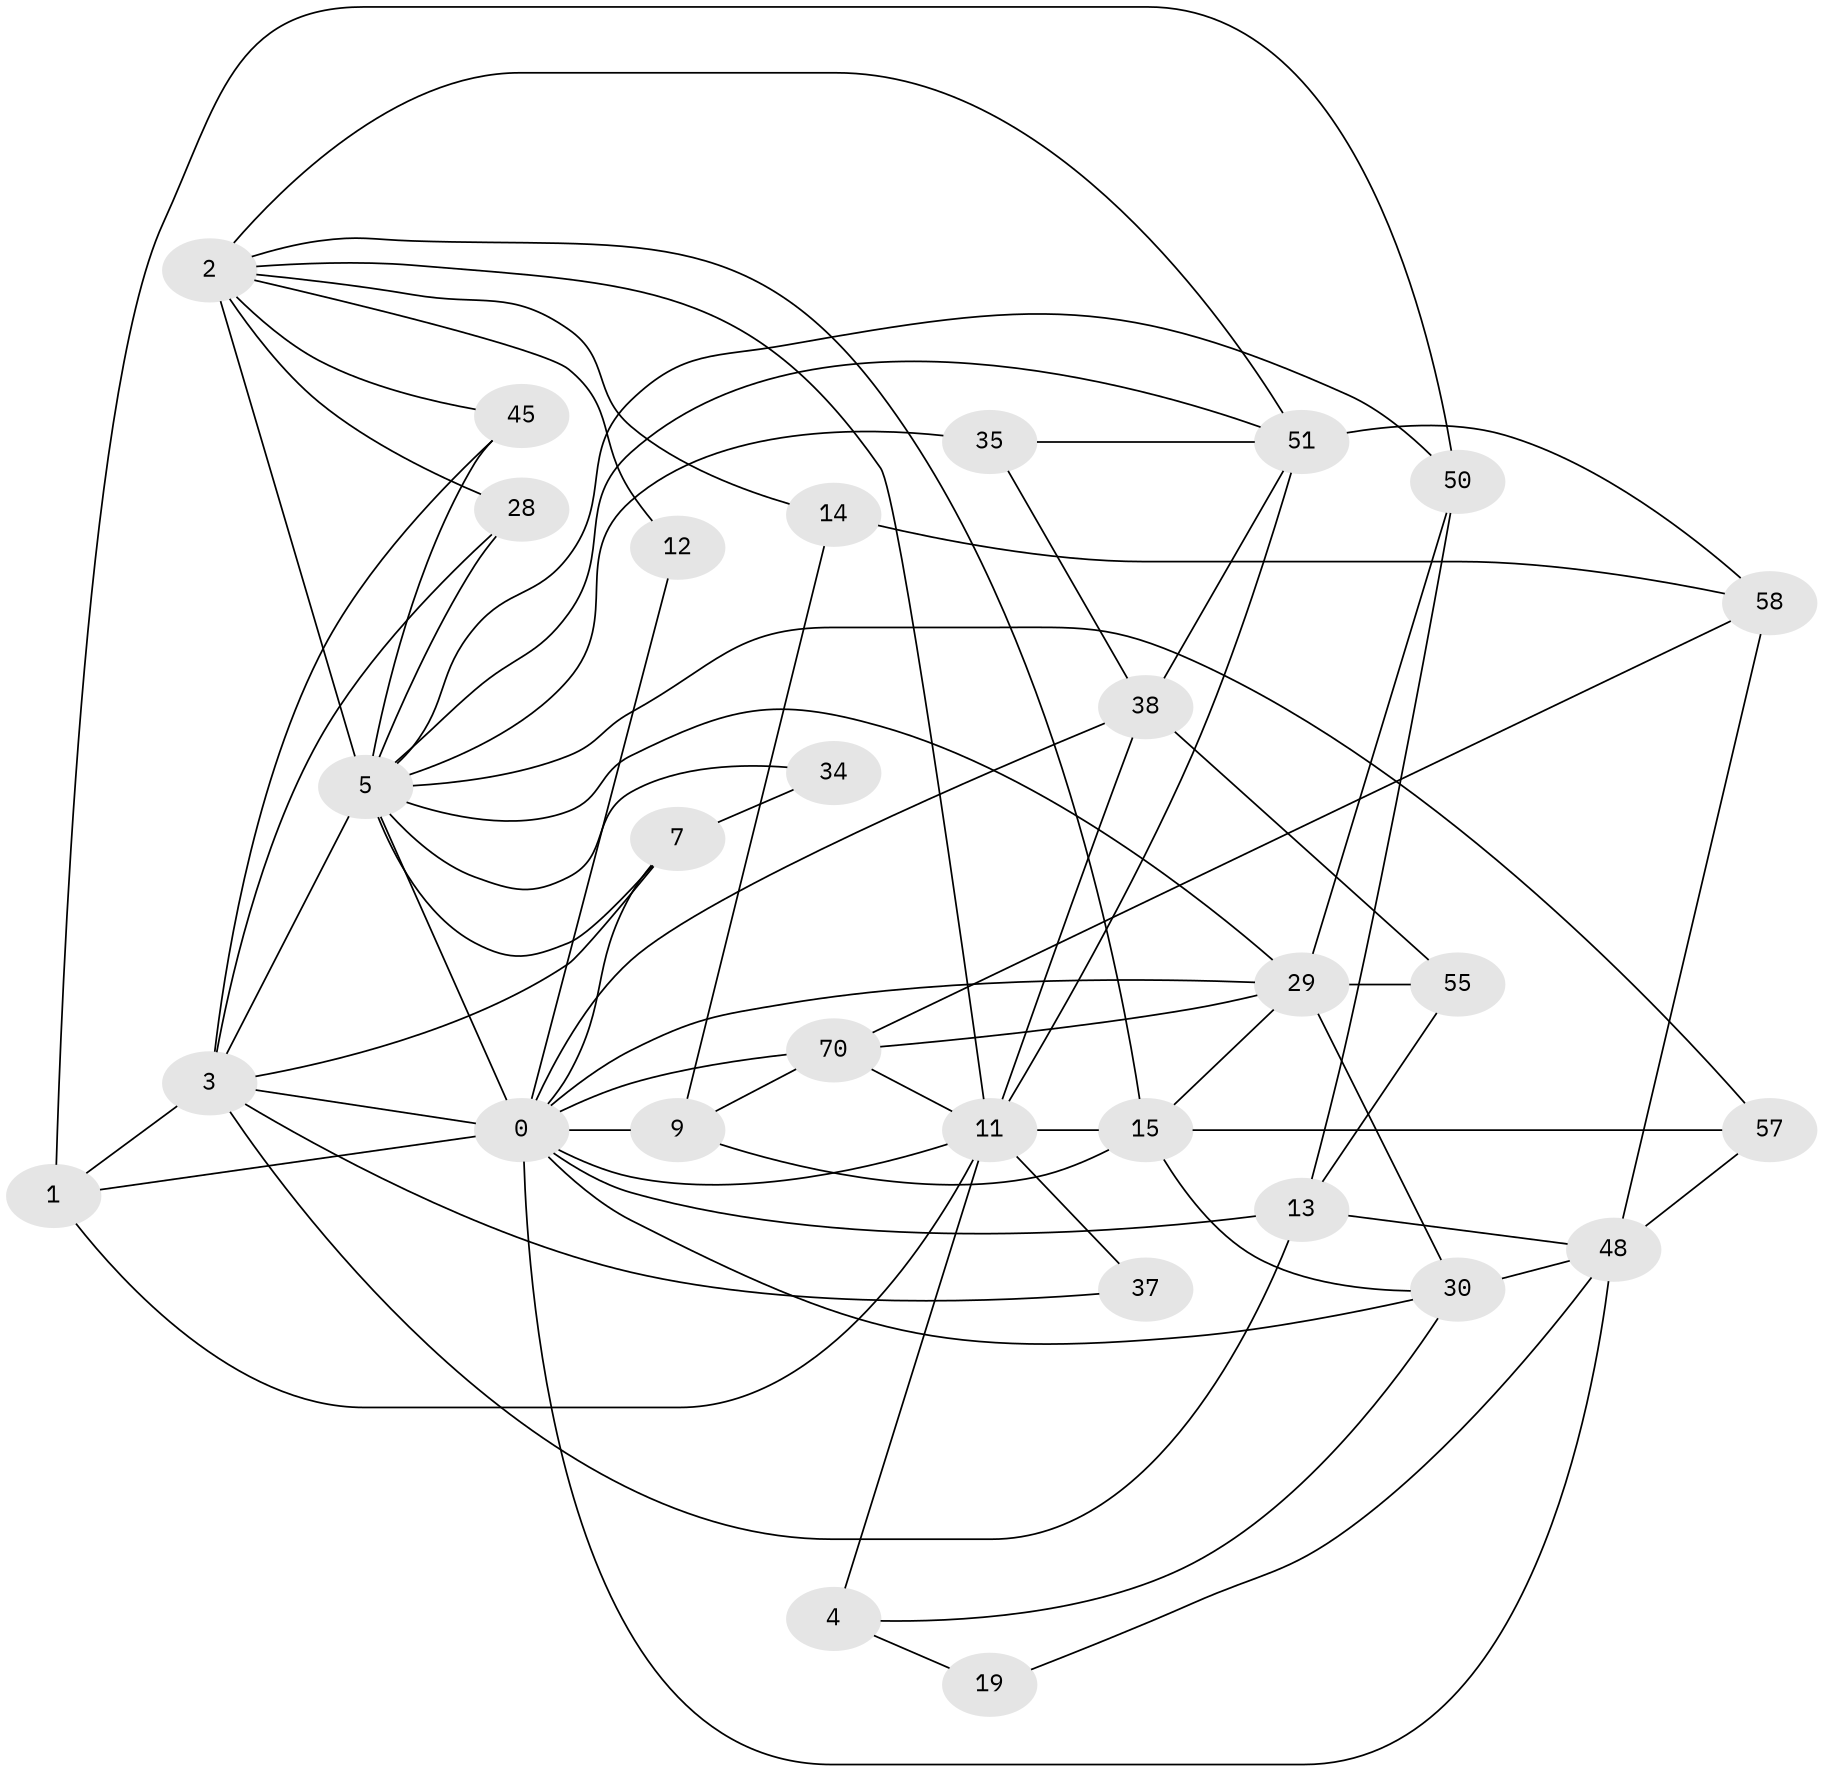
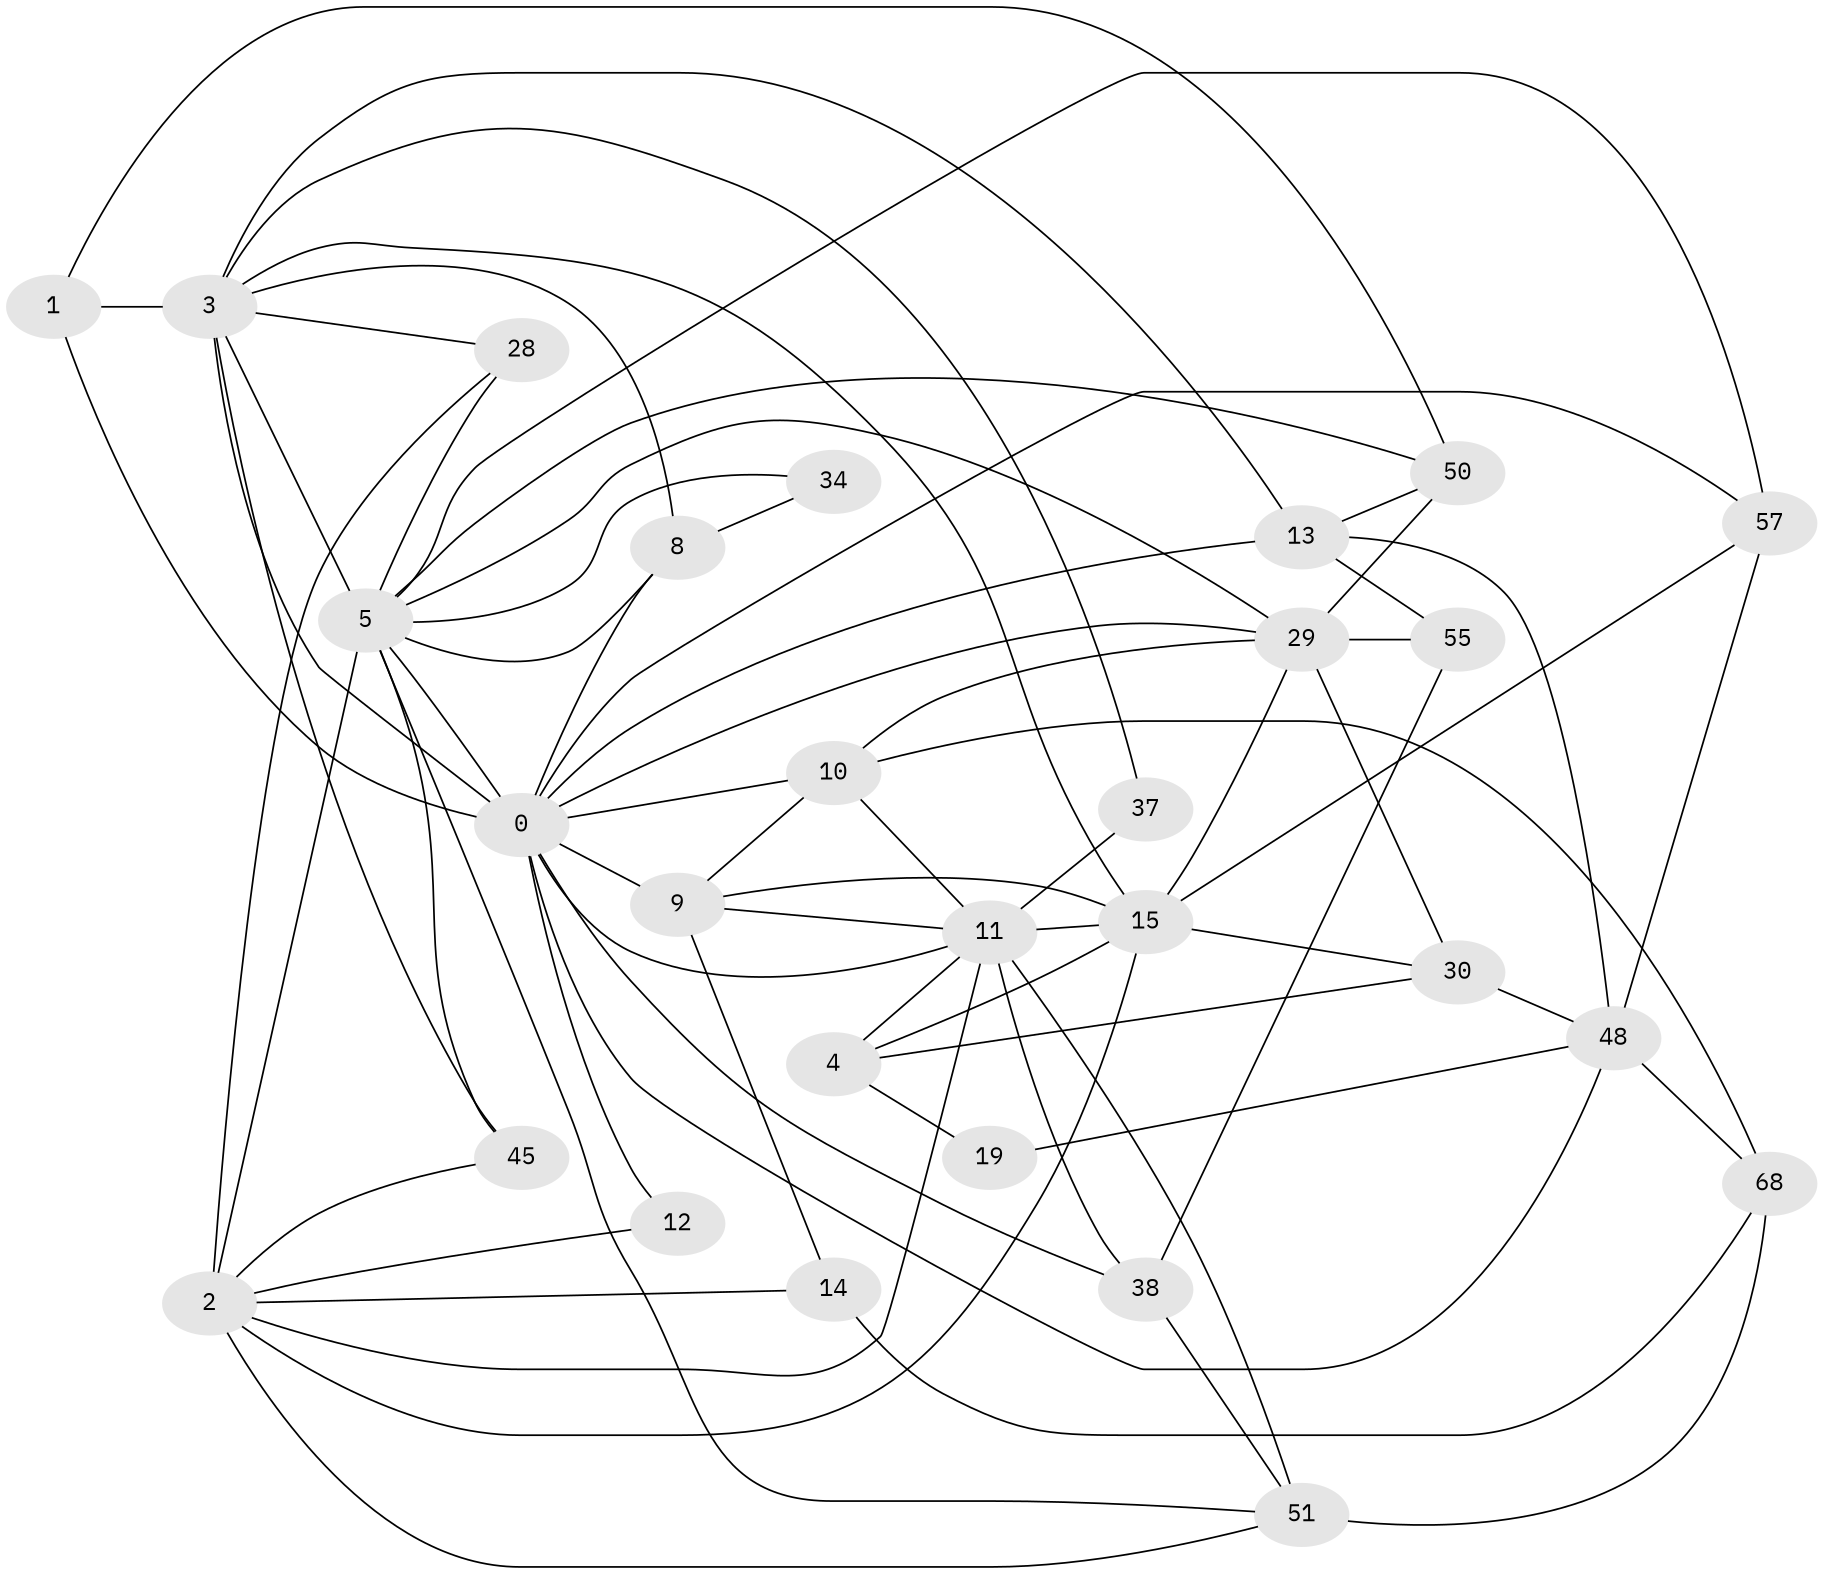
none -> (792, 355)
(990, 442) -> none
(1770, 603) -> (1770, 1184)
(678, 839) -> (678, 548)
none -> (994, 999)
(834, 1050) -> (834, 773)
(960, 1339) -> (1089, 415)
(573, 1407) -> (834, 919)
